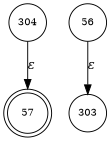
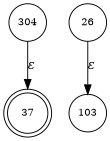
(88, 23) -> (88, 23)
(28, 113) -> (28, 113)
(88, 113) -> (88, 113)
